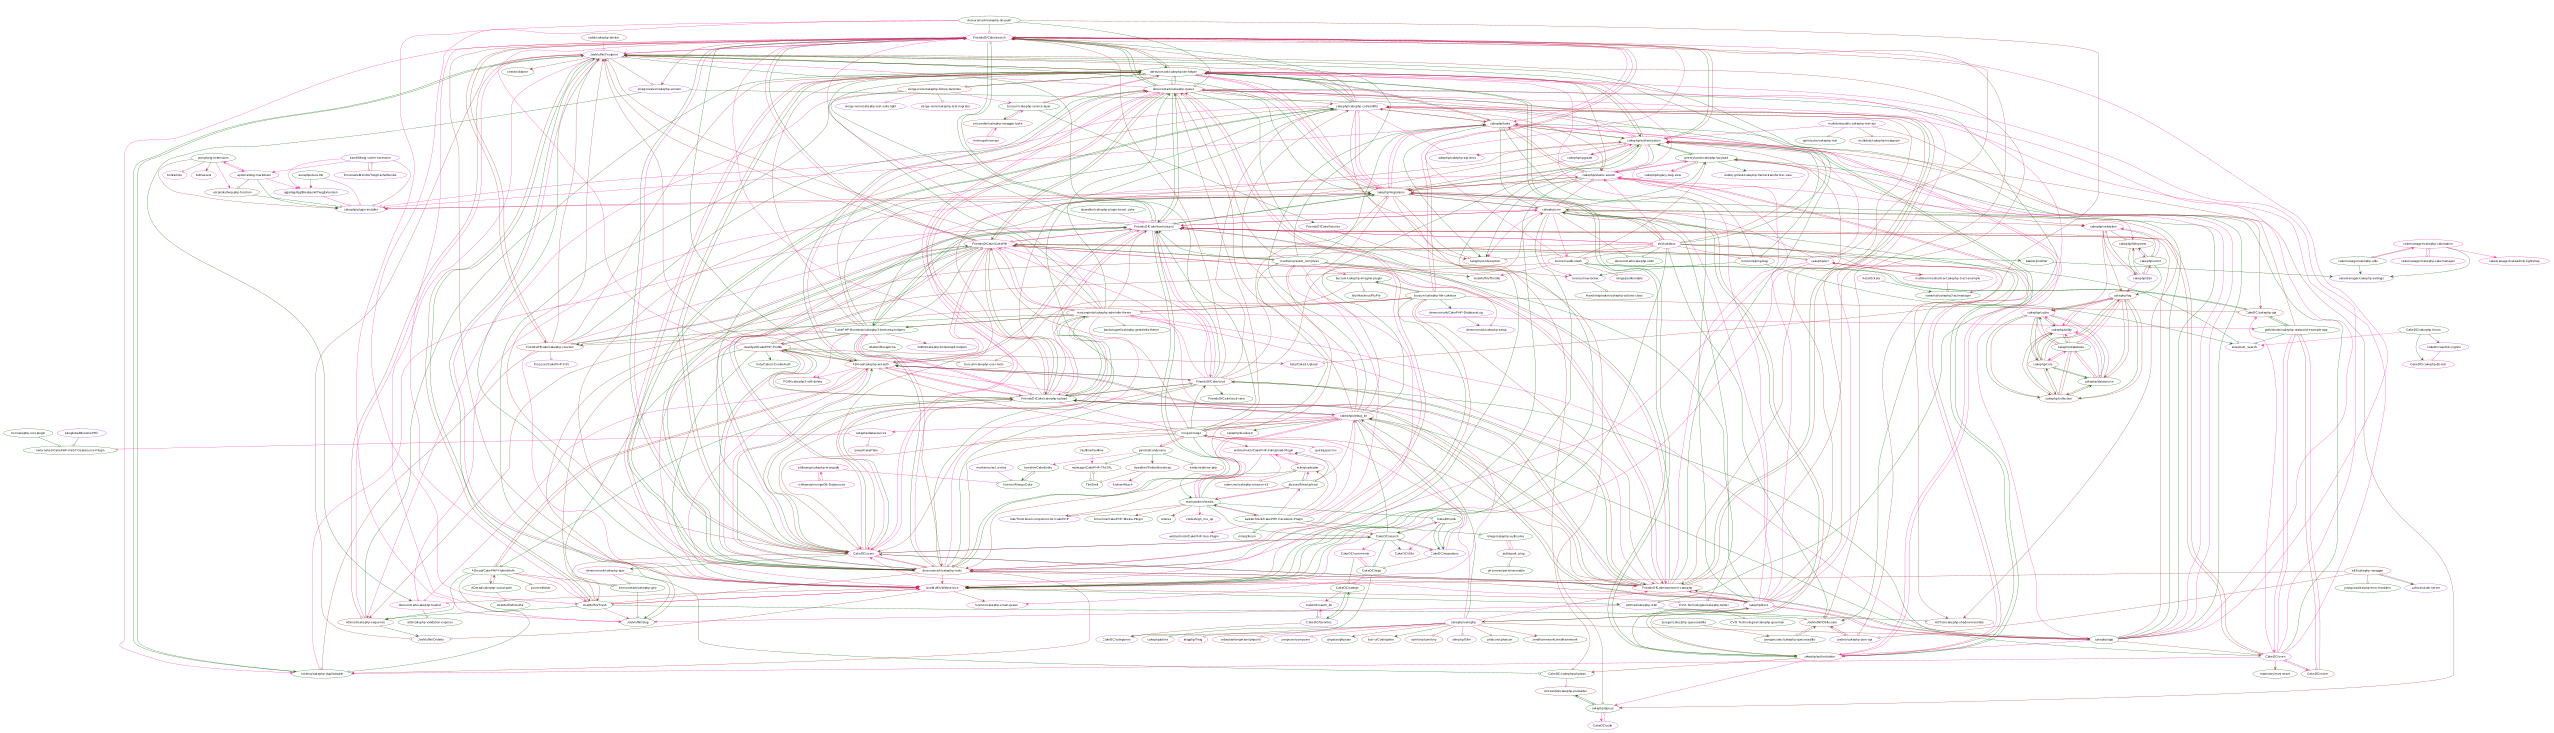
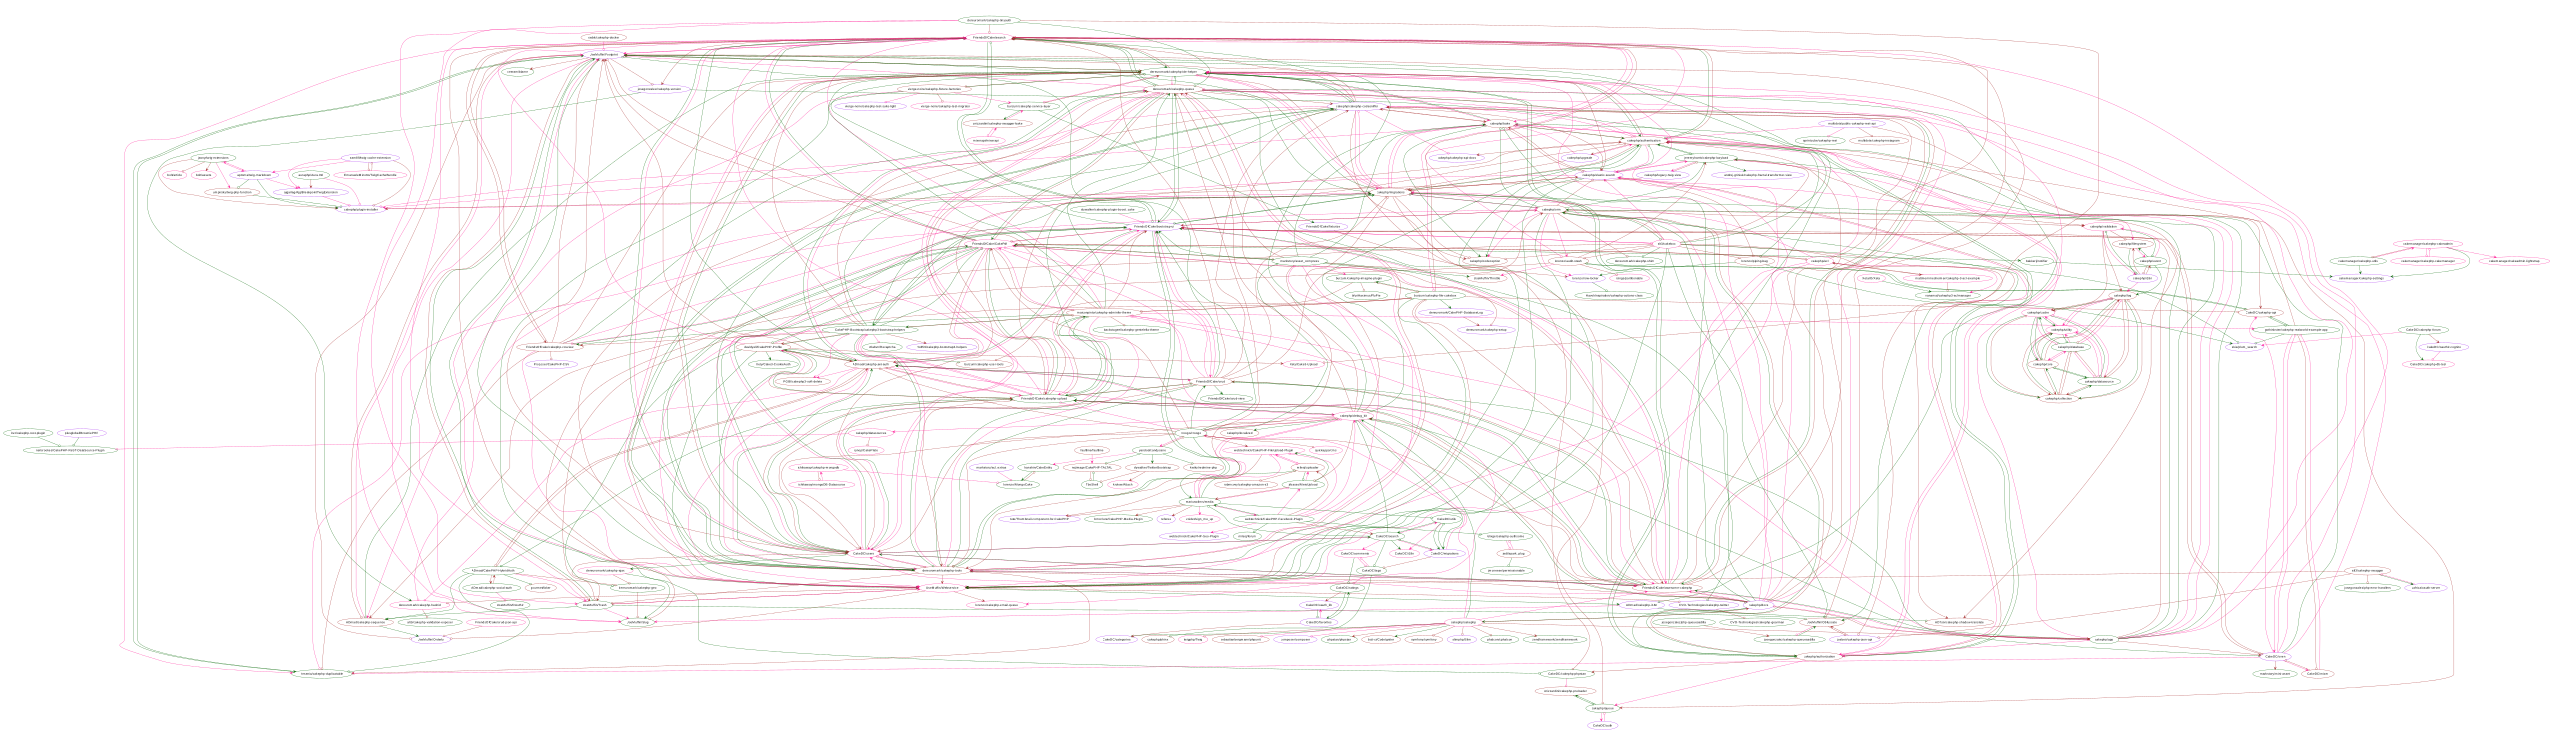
(1166, 519) -> (1166, 519)
none -> (496, 622)
